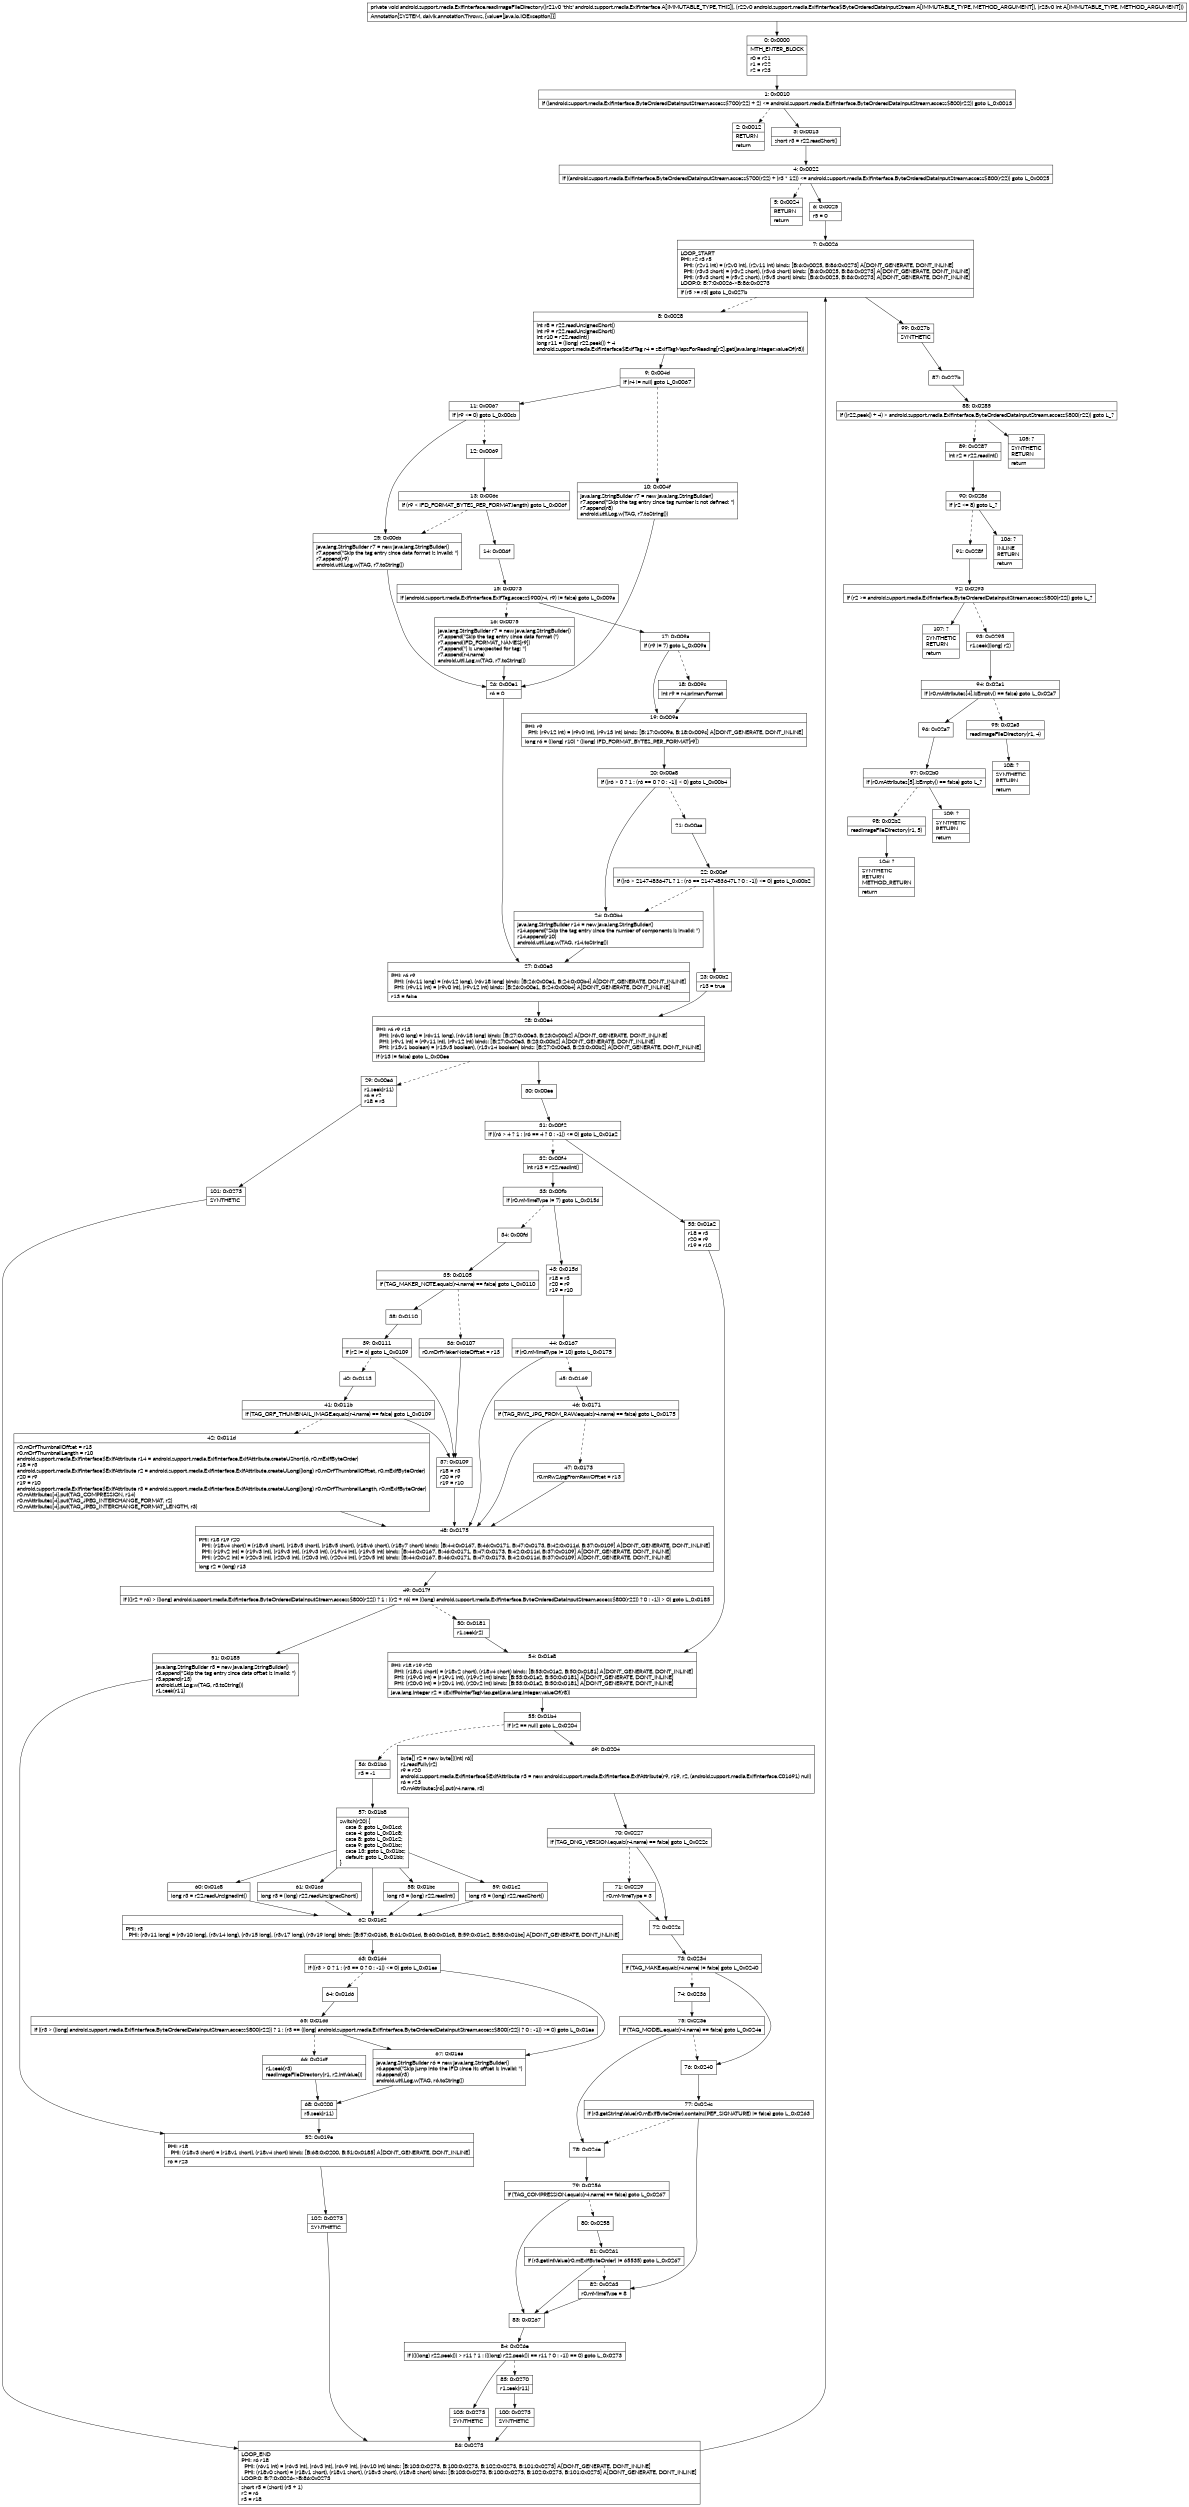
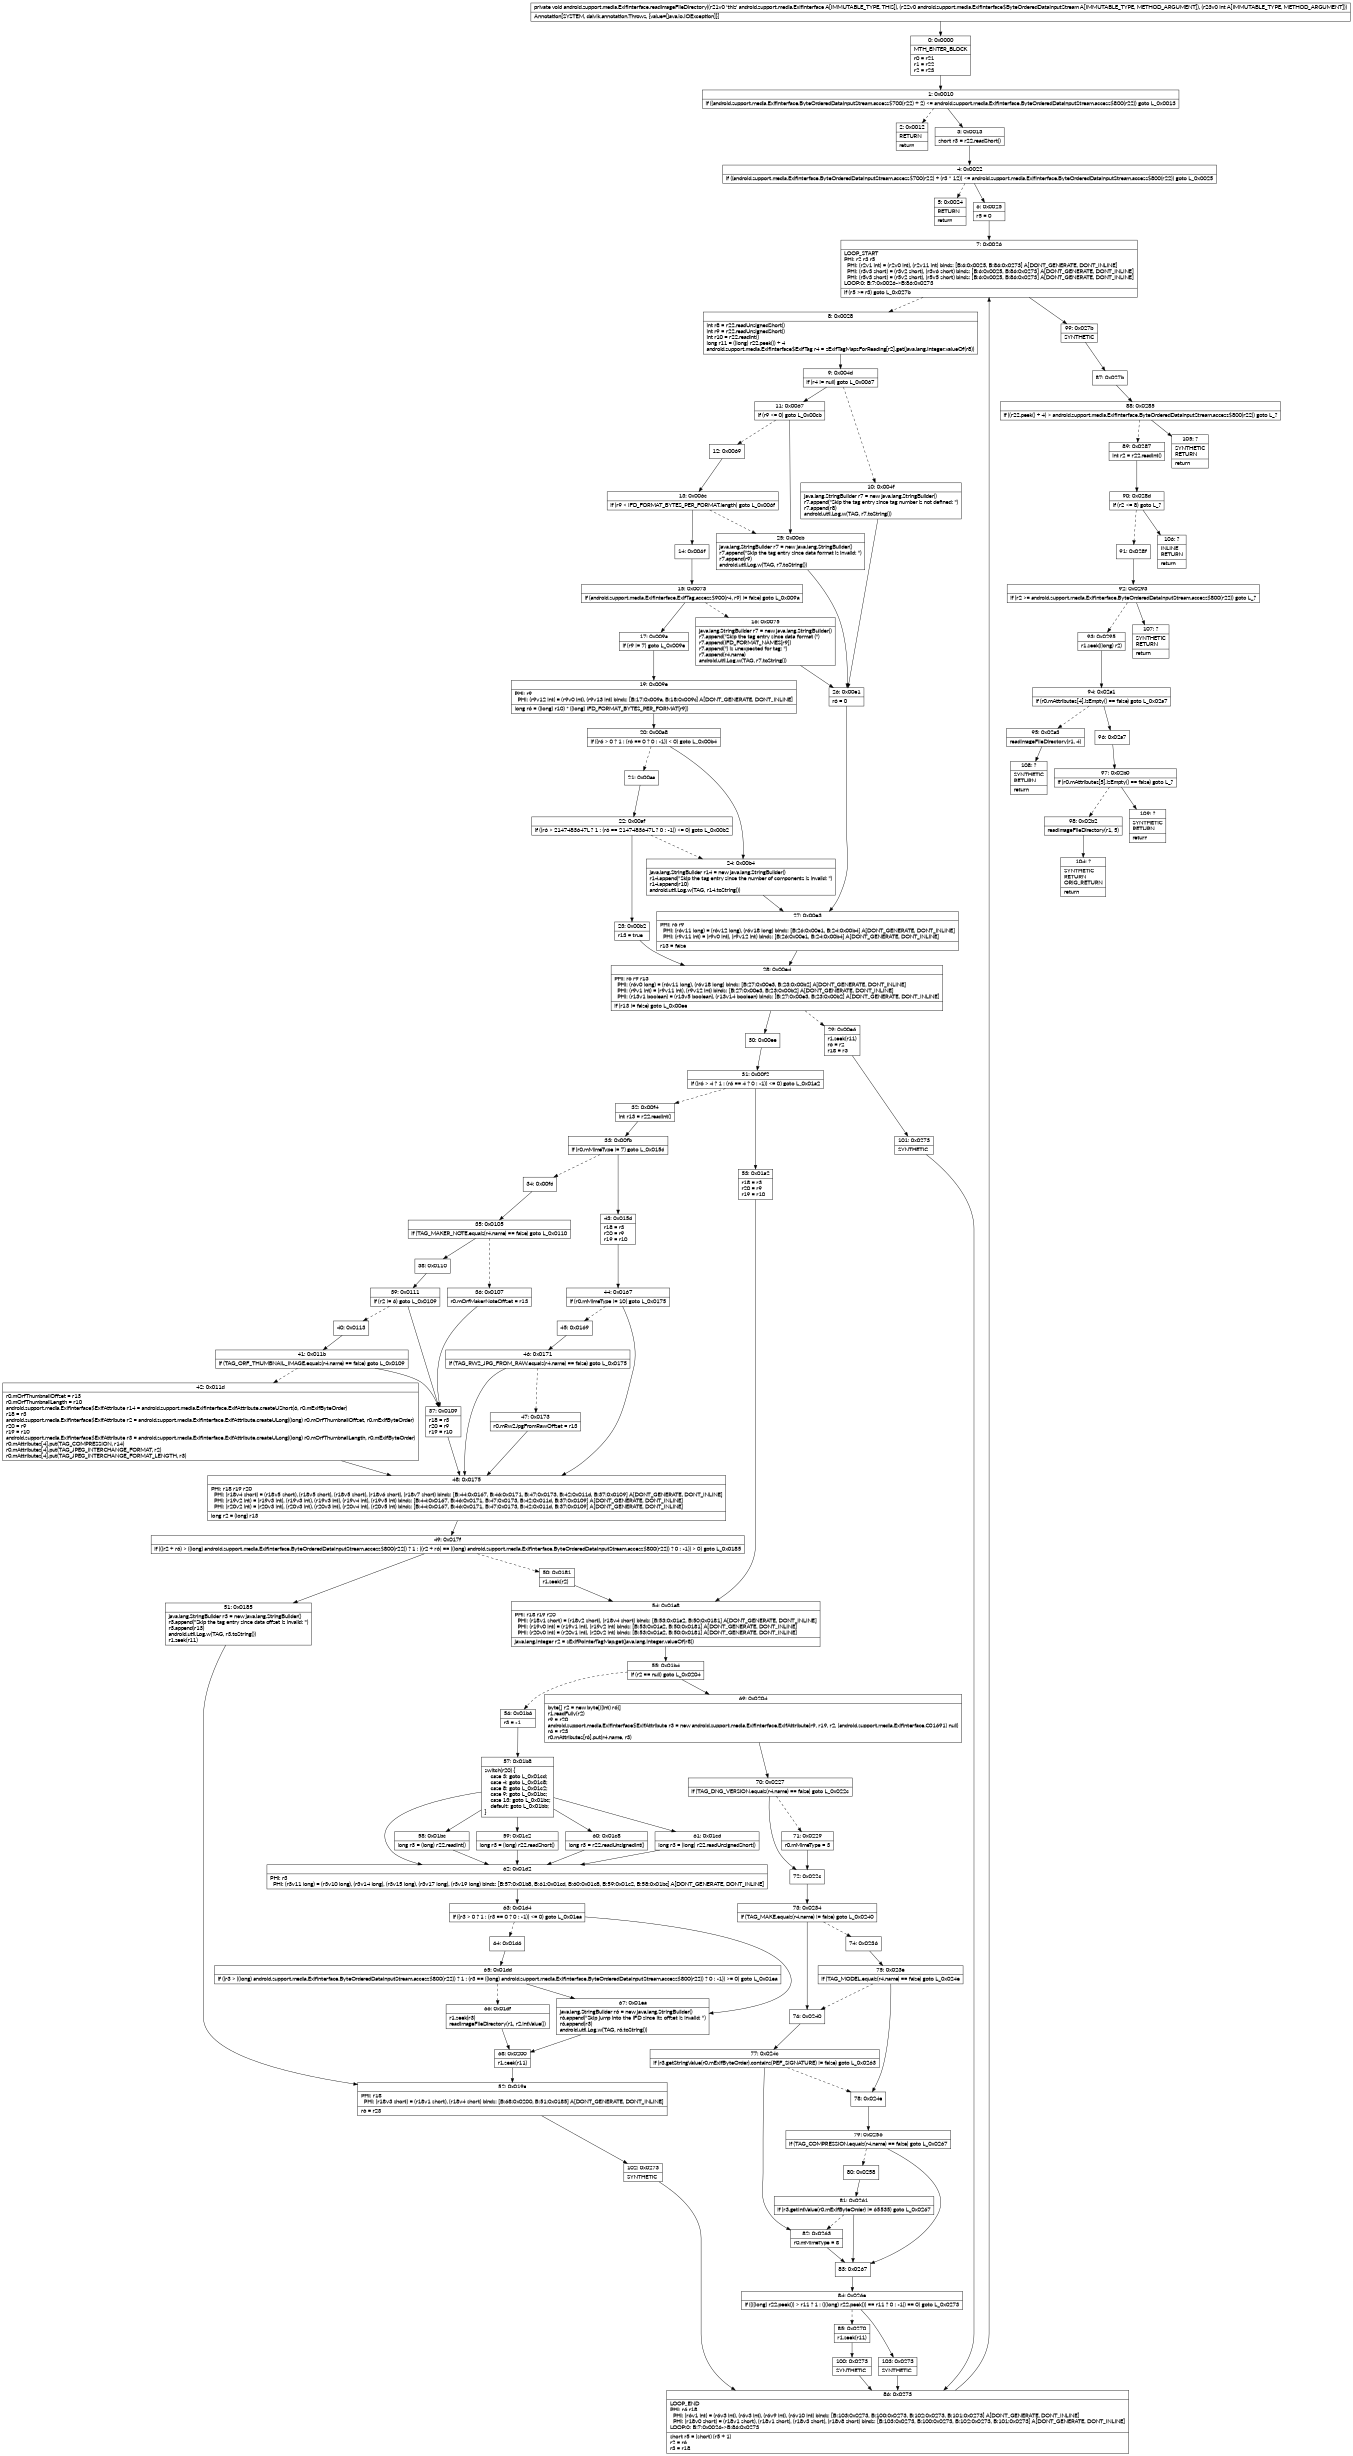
(692, 689) -> none
(887, 883) -> (1083, 883)
(319, 2114) -> (512, 2063)
